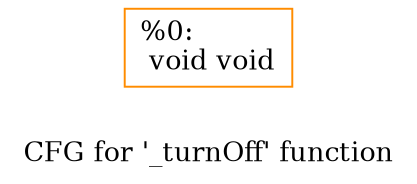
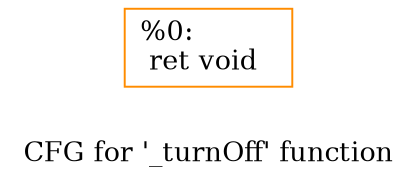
(209, 61) -> (200, 61)
